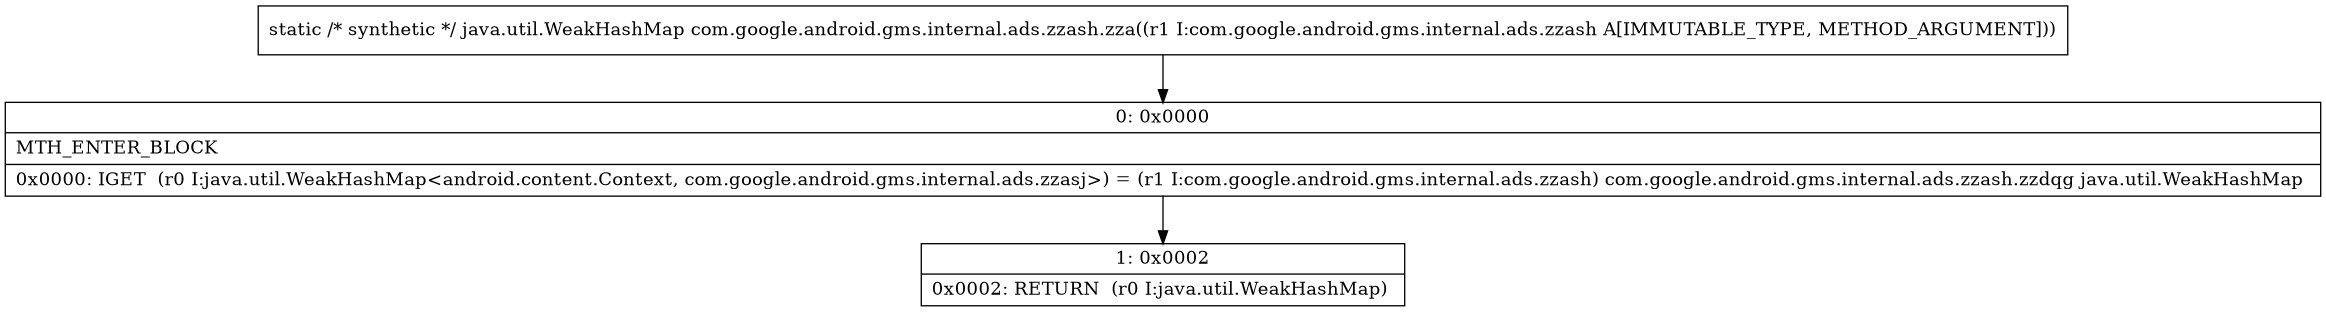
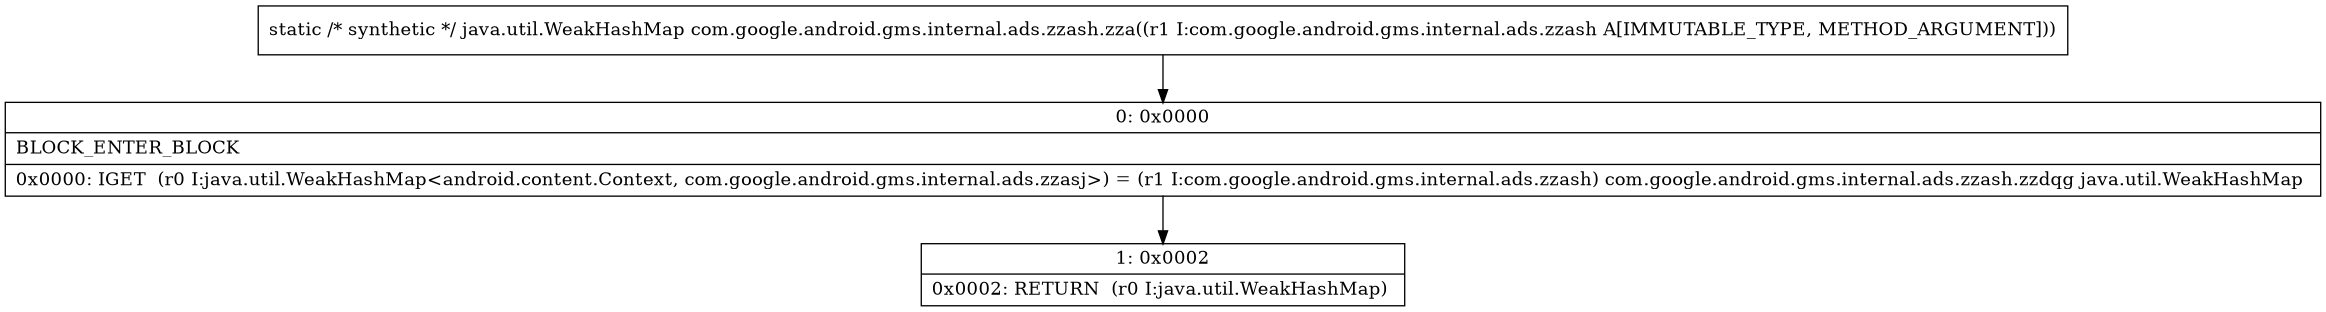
(118, 148) -> (128, 148)
